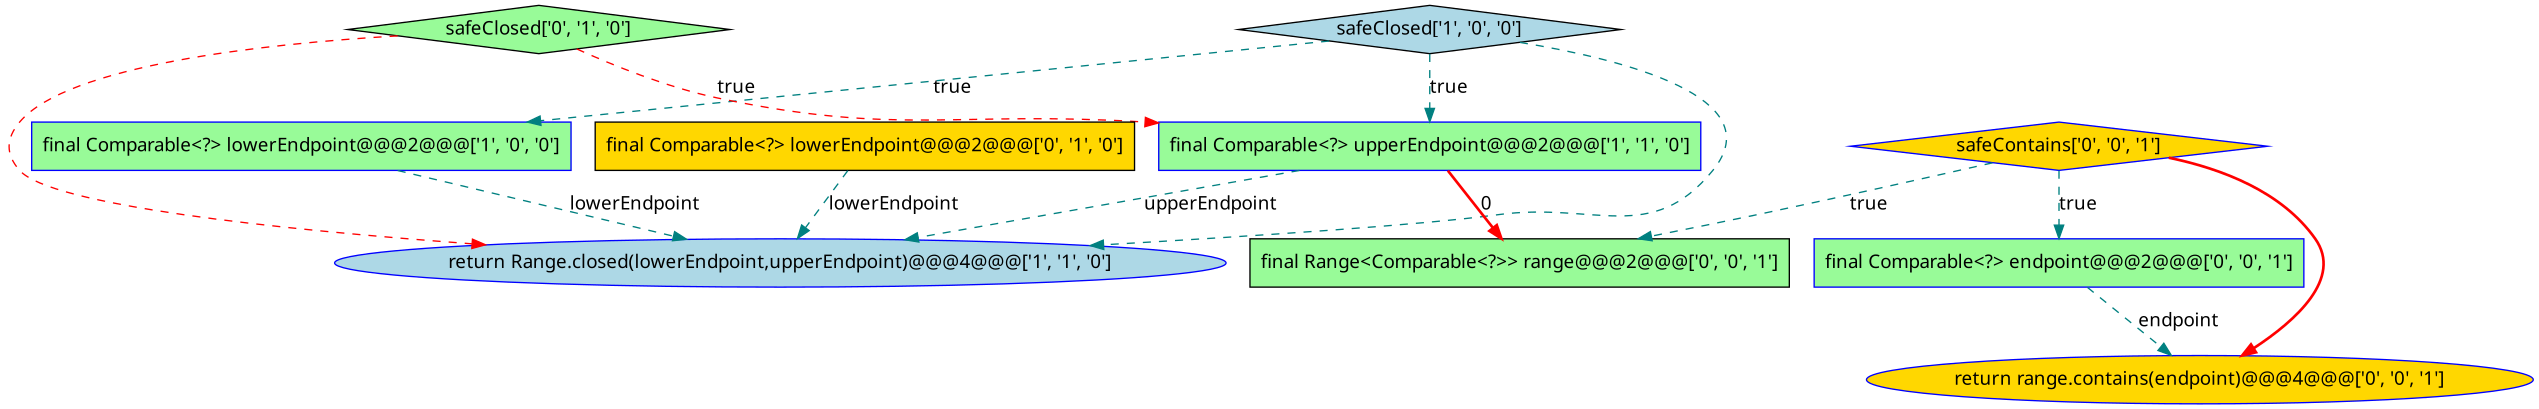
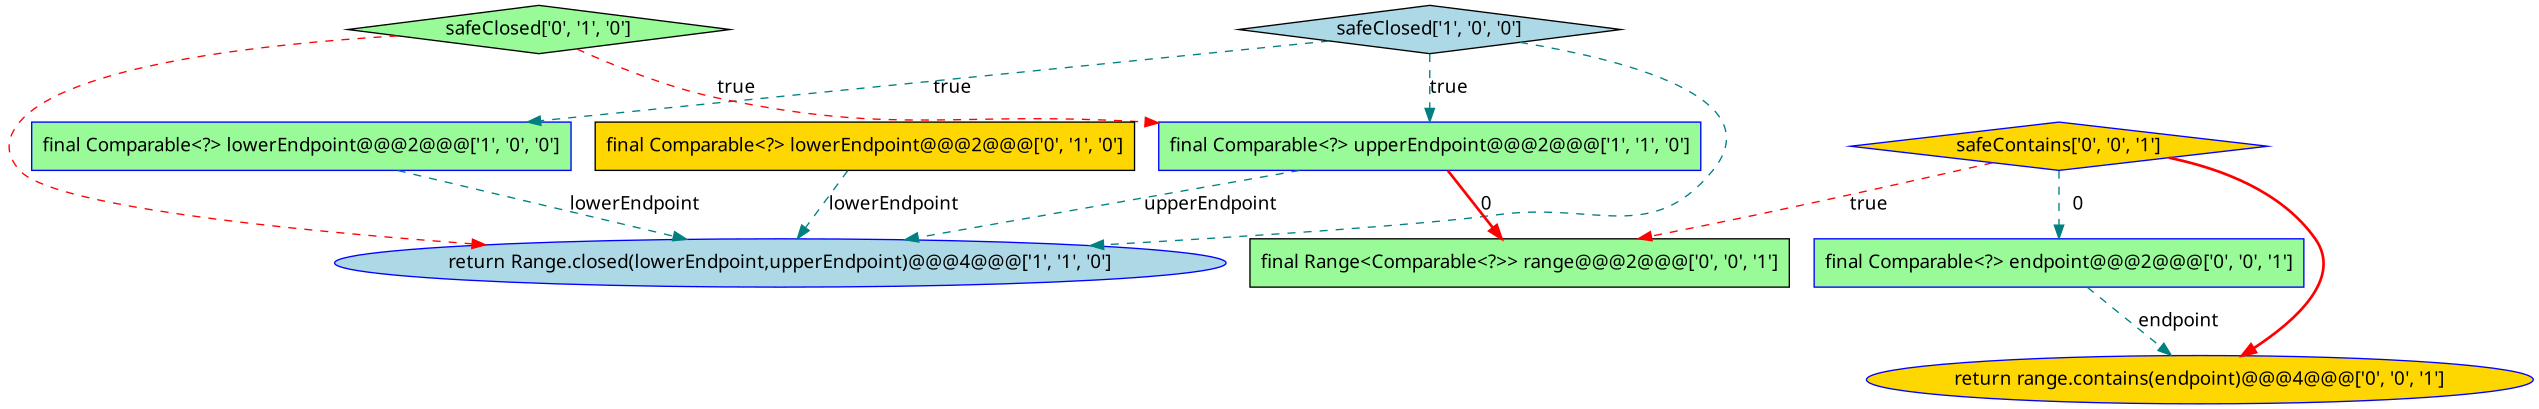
(1822, 201) -> (1822, 201)
(2079, 205) -> (2079, 205)
